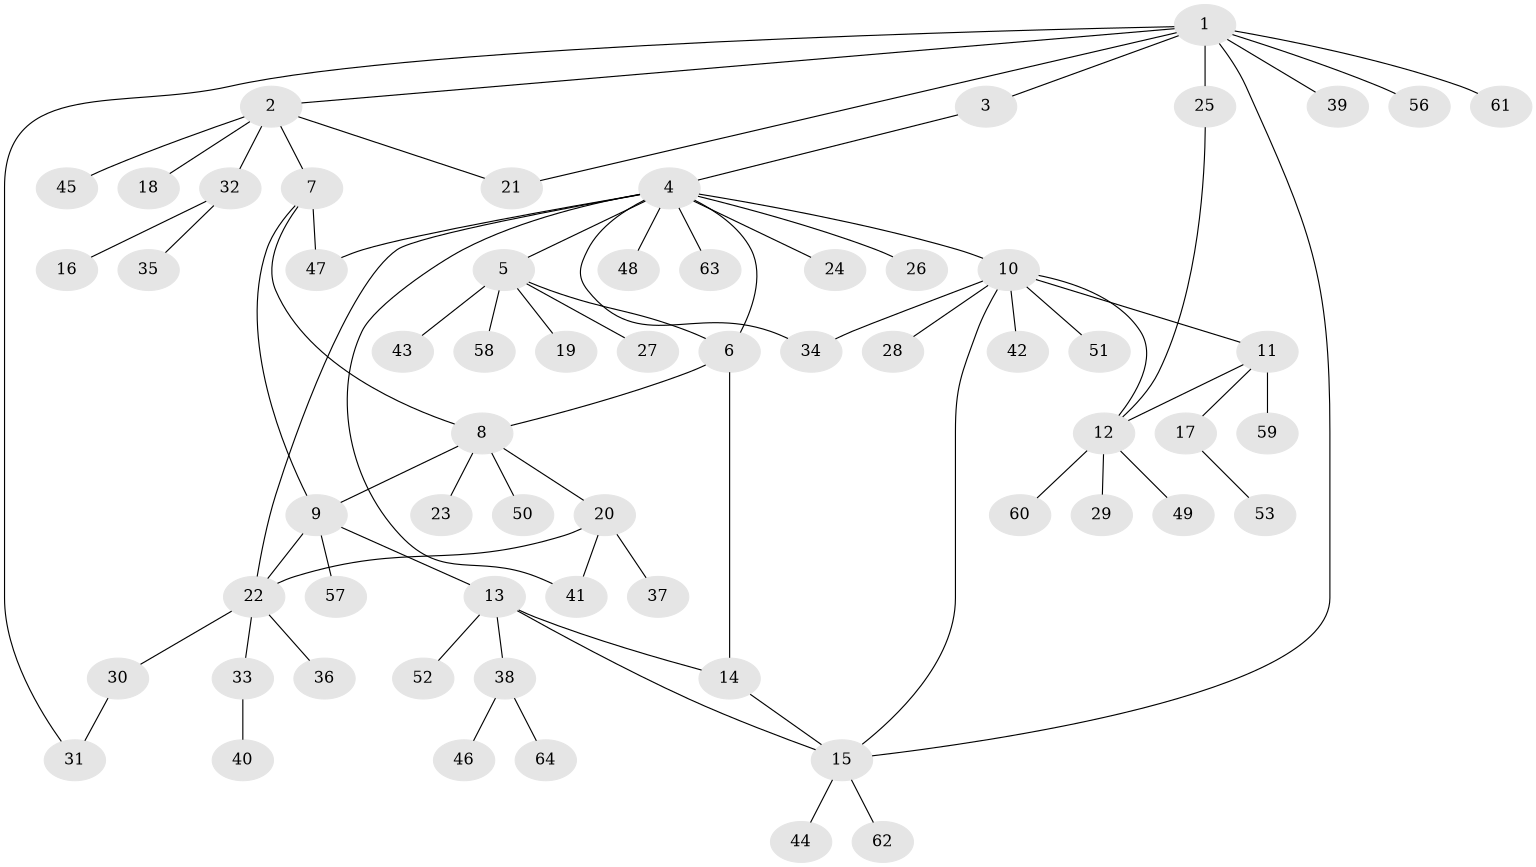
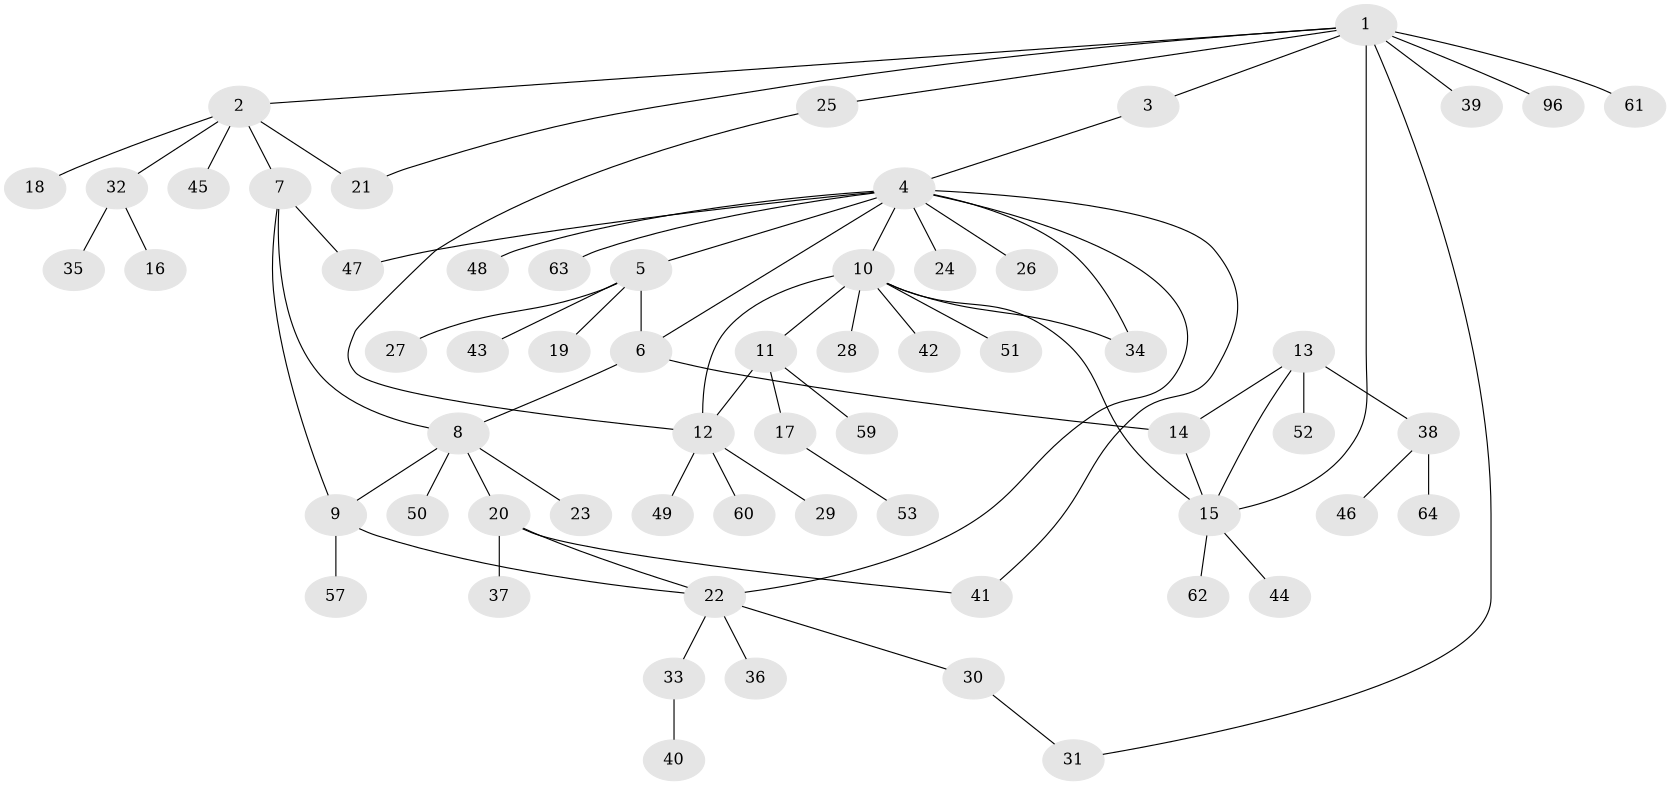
(1420, 107) -> (1553, 107)
(485, 352) -> none
(393, 550) -> none
